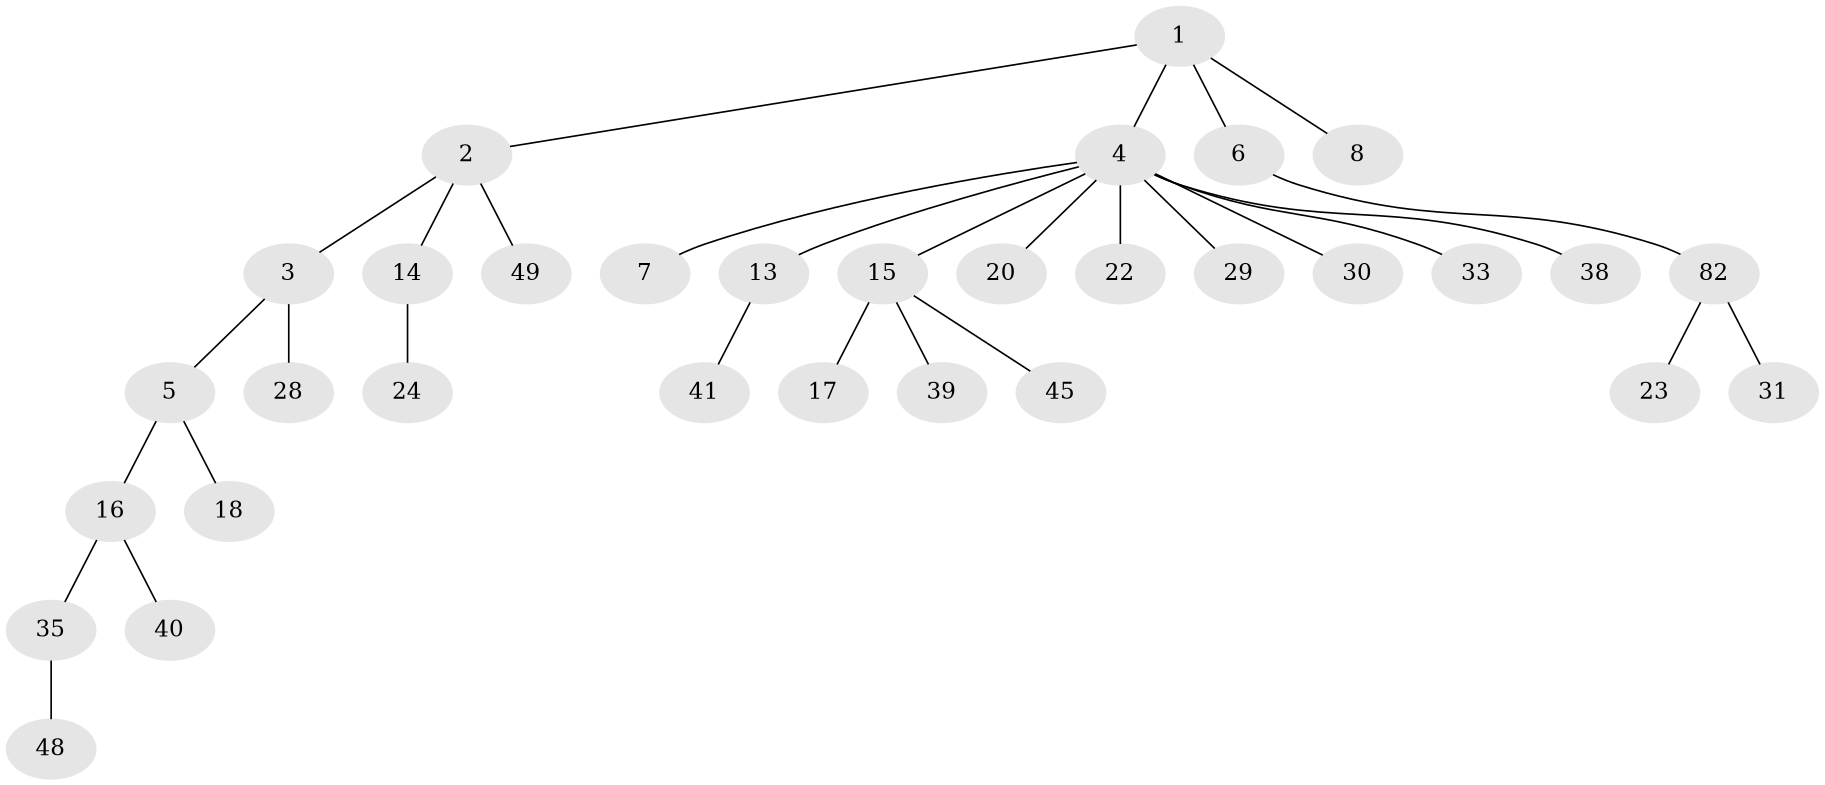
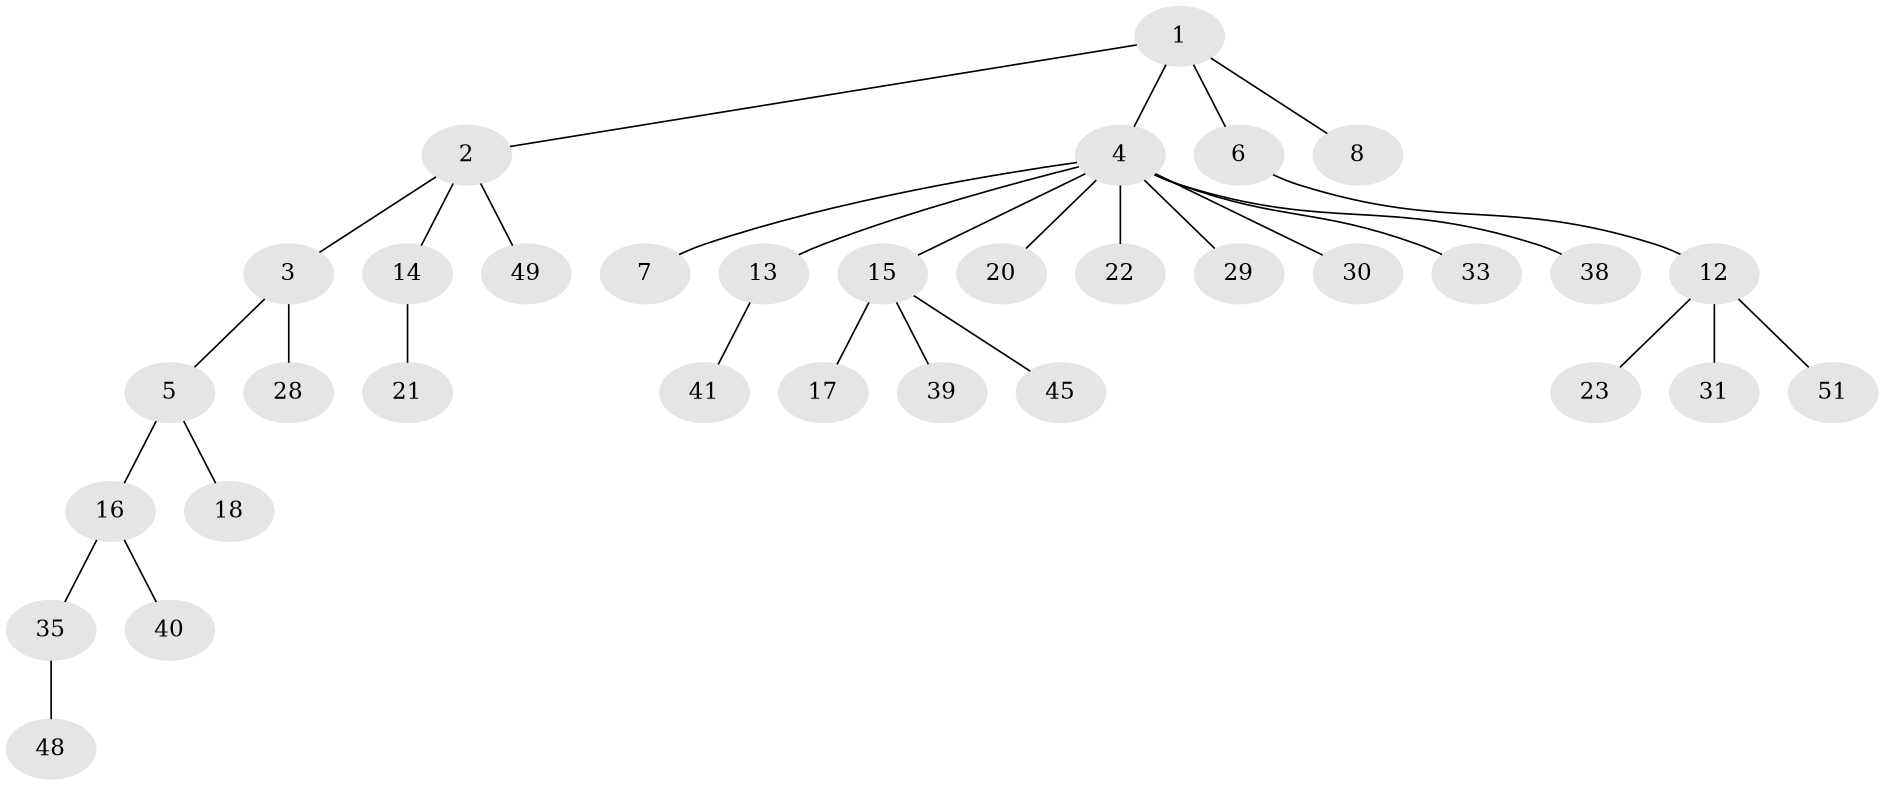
(1714, 274) -> (1714, 274)
(408, 393) -> (408, 393)
none -> (1833, 393)
